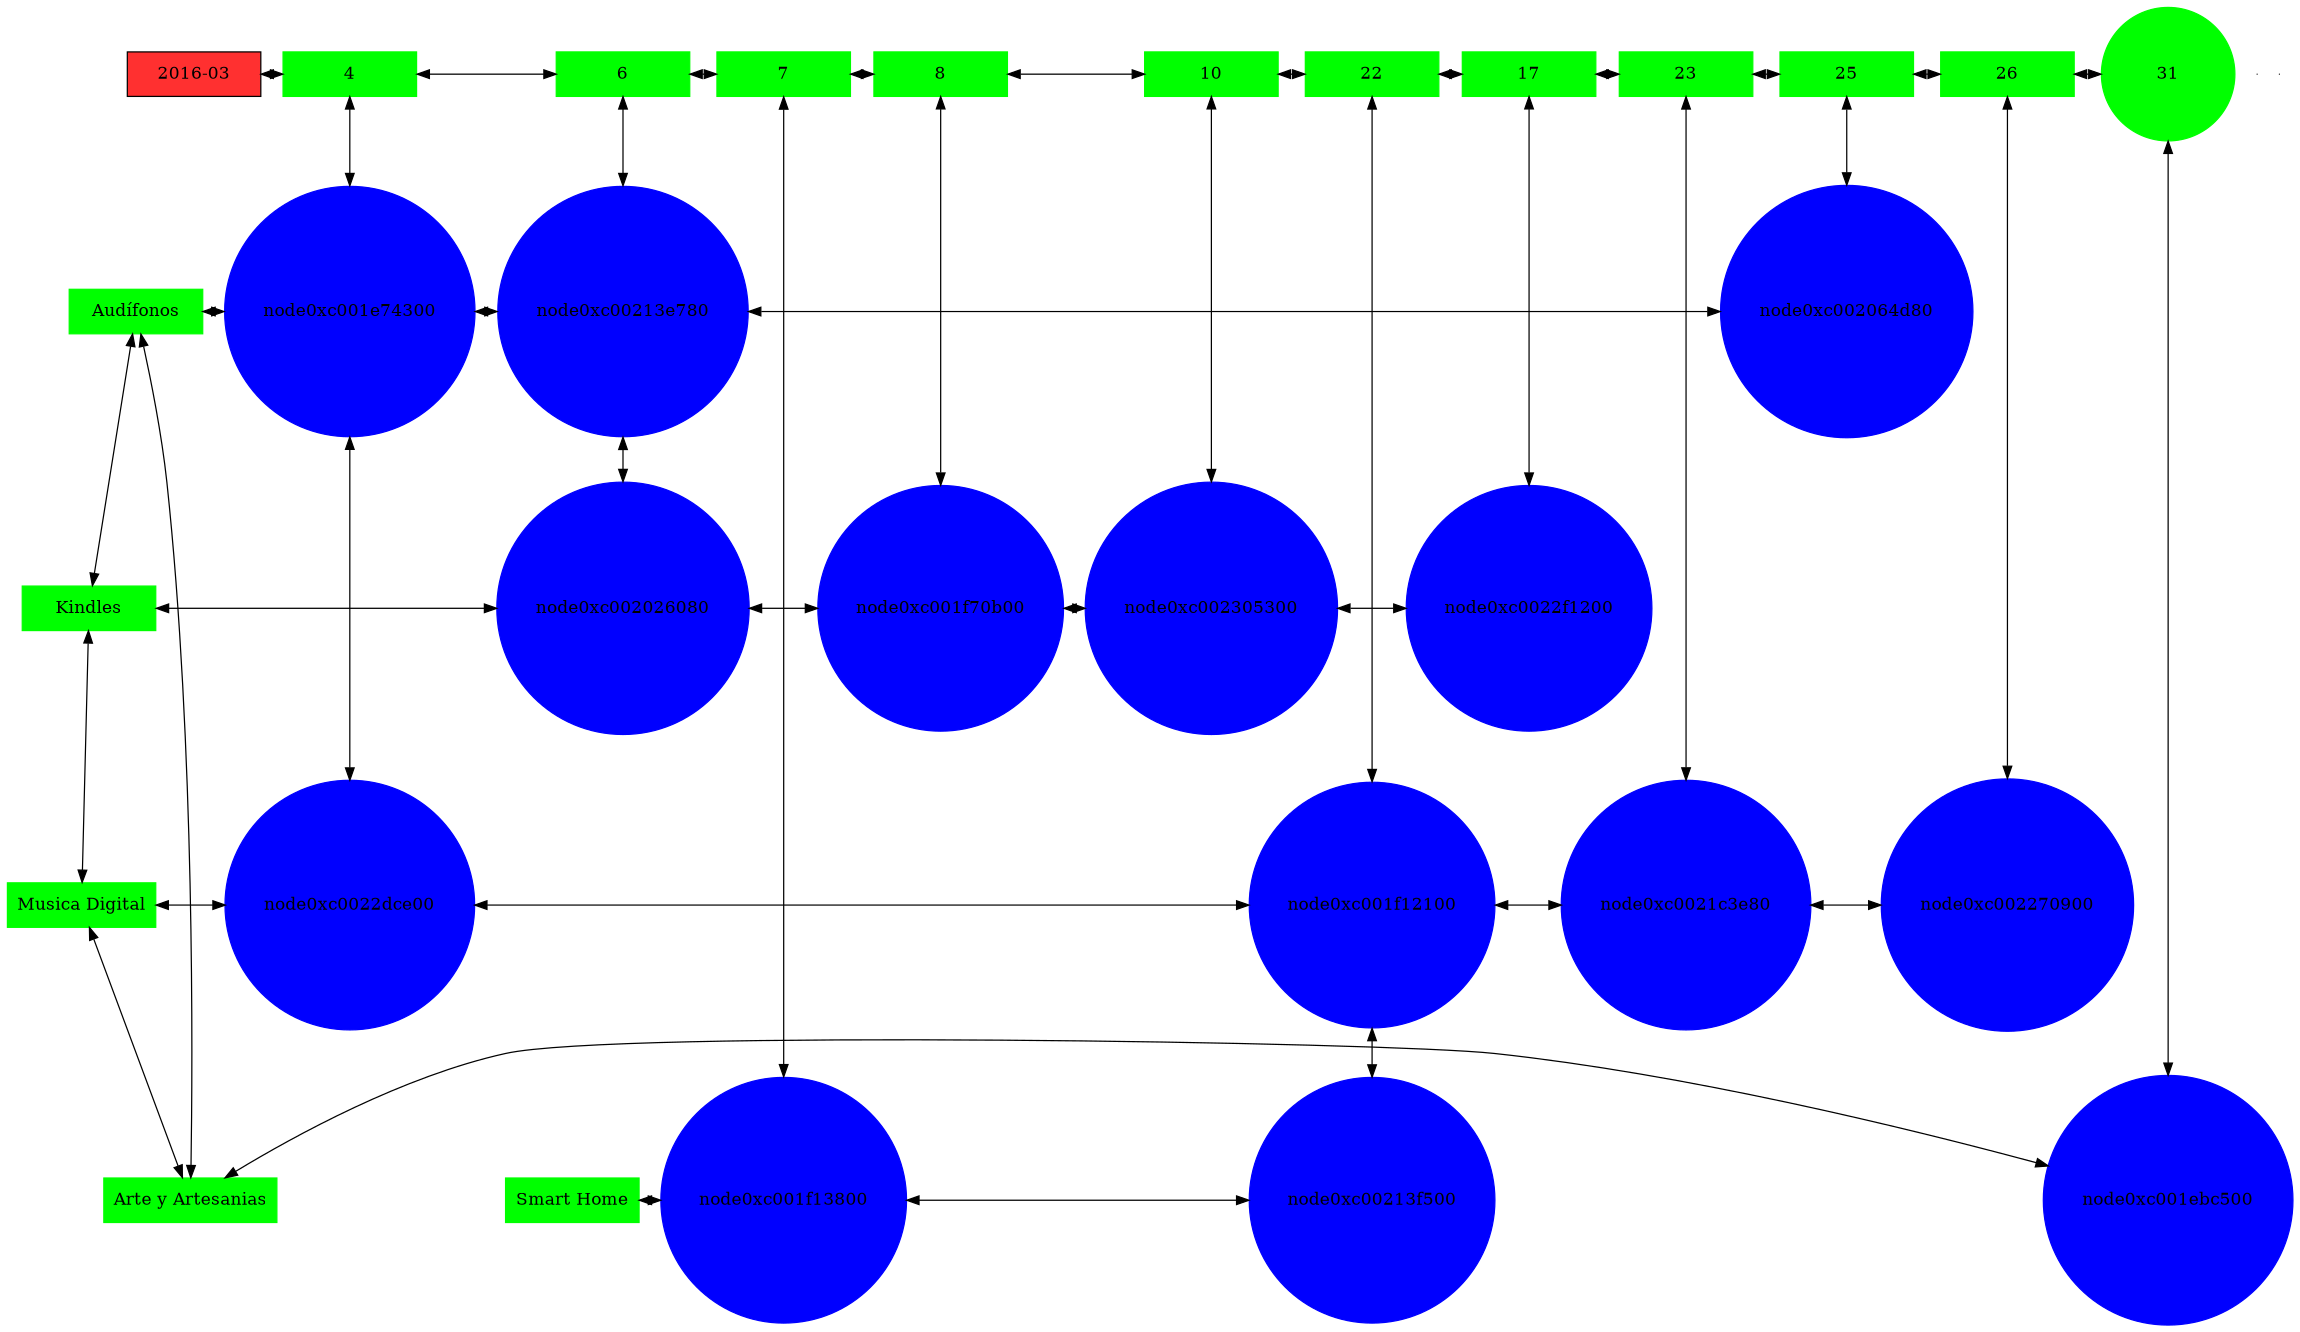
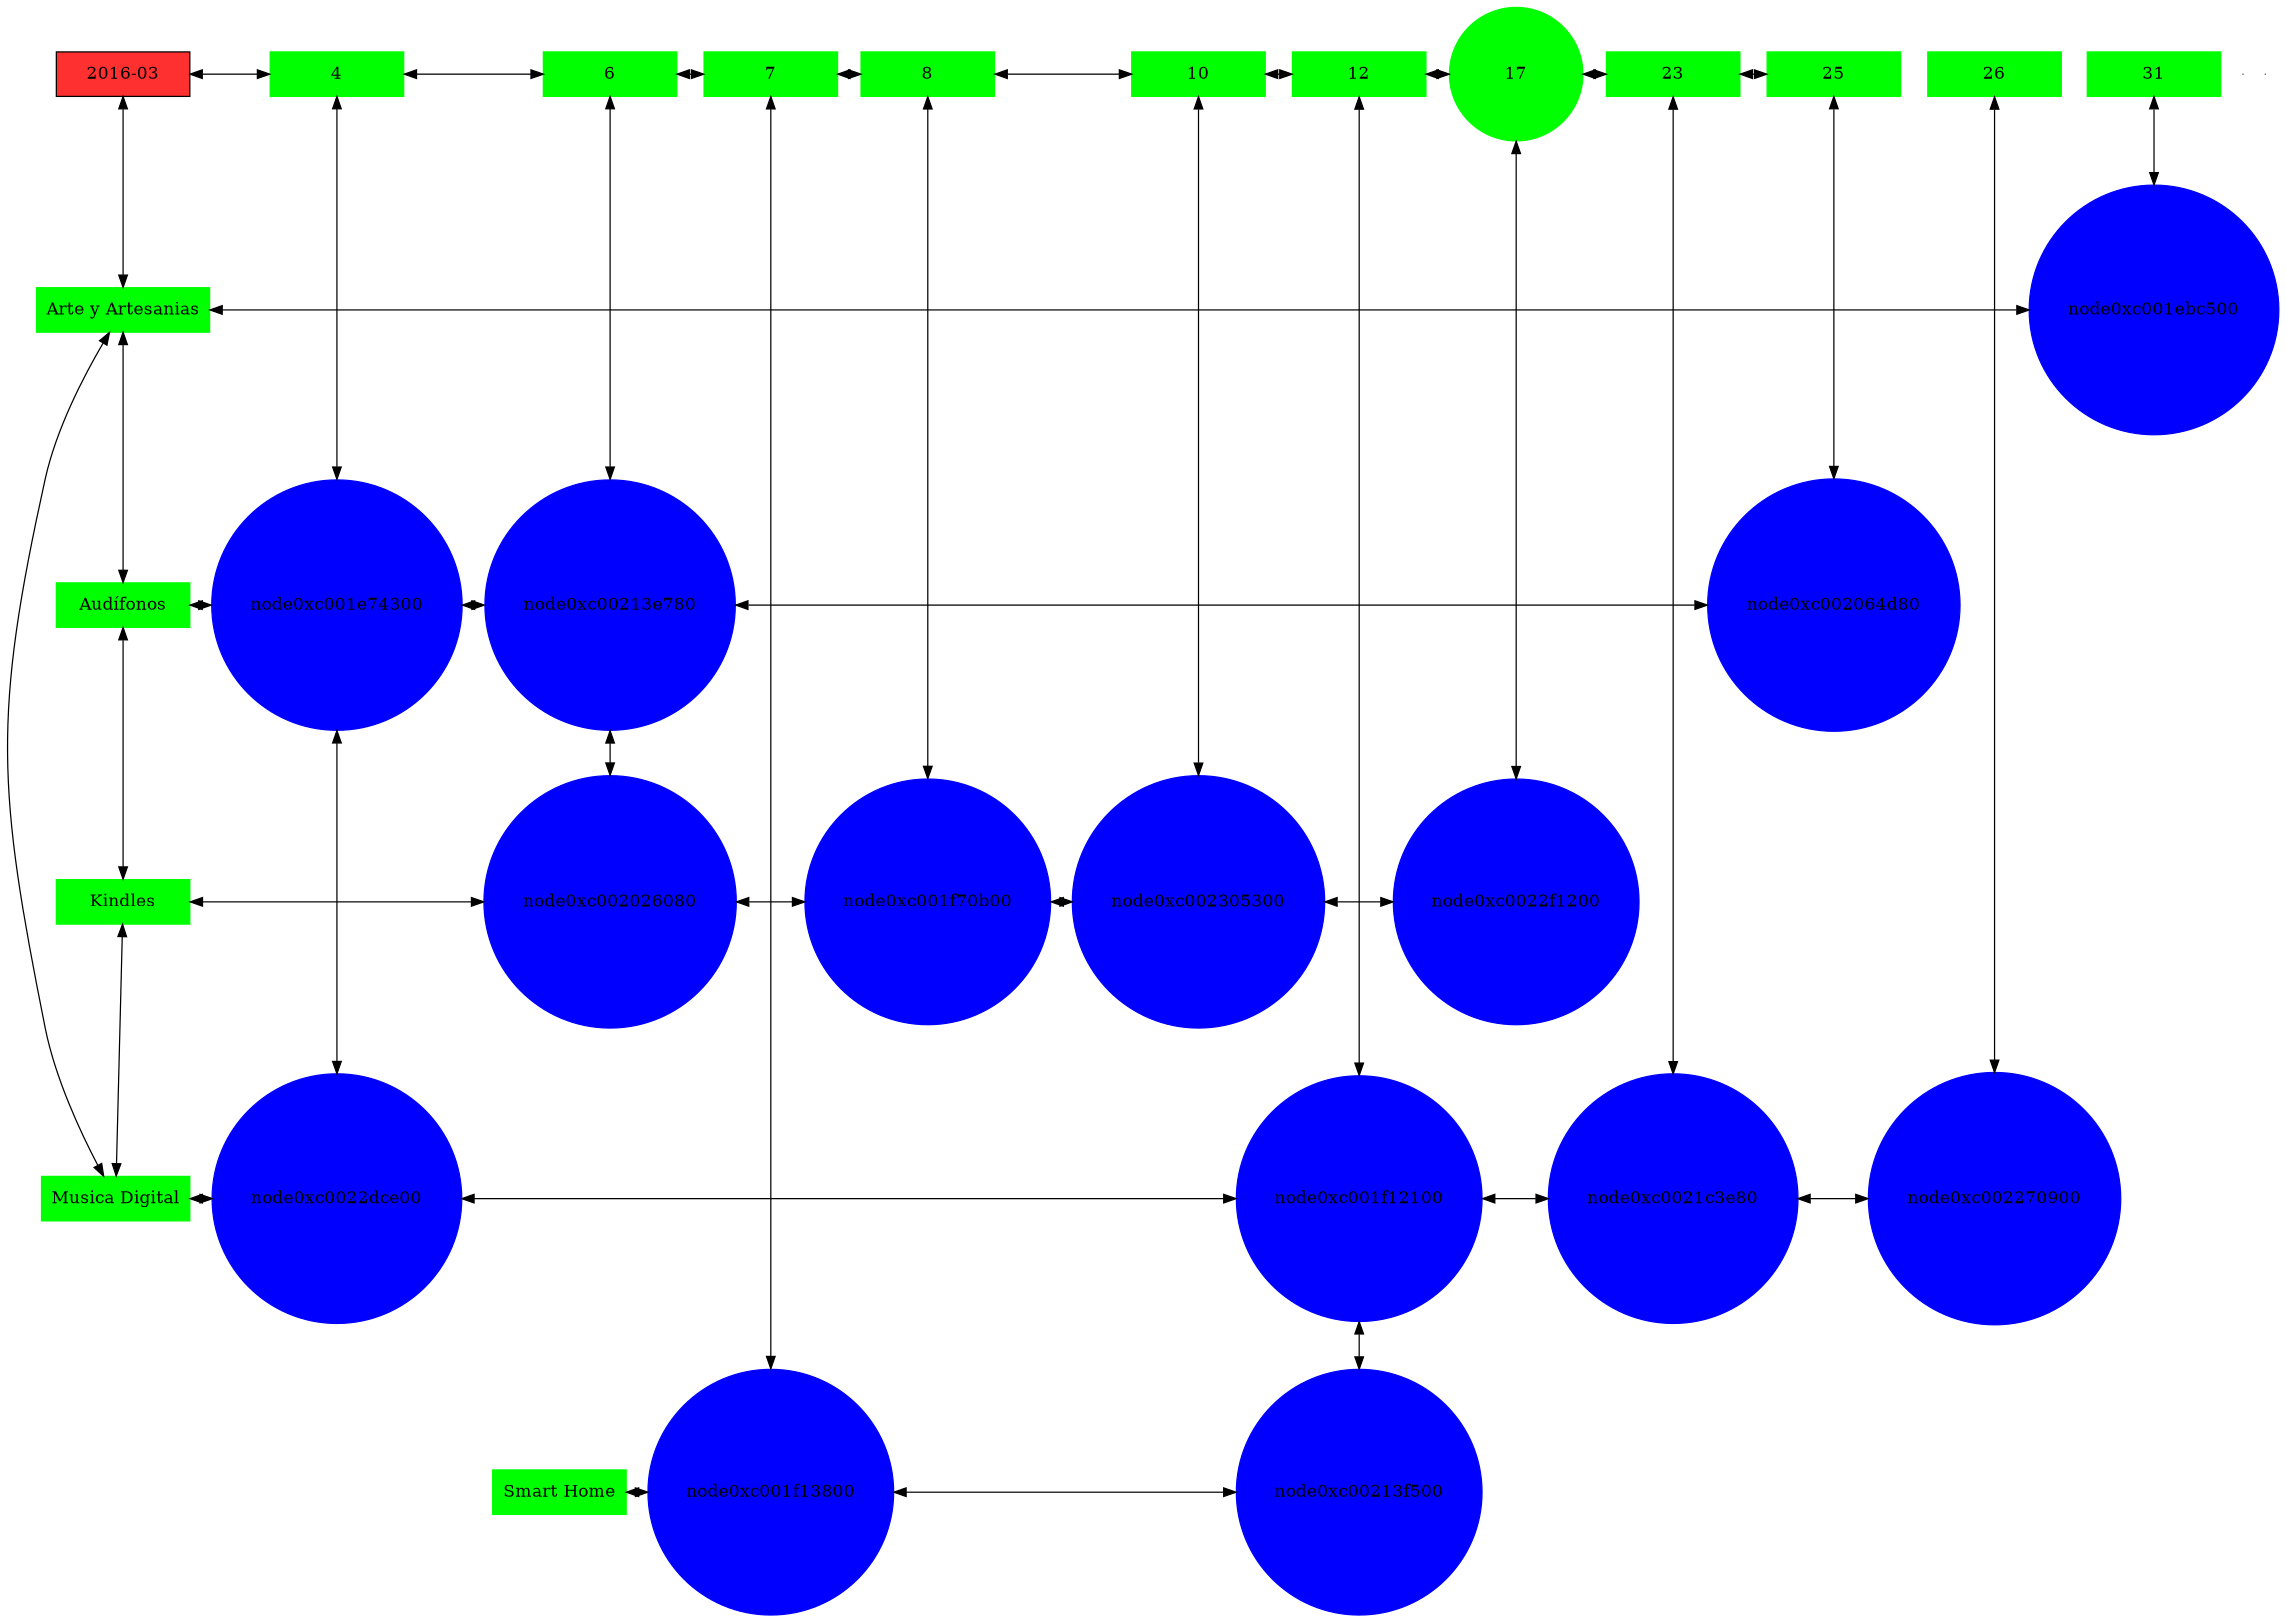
(1372, 74) -> (1359, 74)
(1529, 74) -> (1516, 74)
(1927, 74) -> none
(2088, 74) -> none
(2168, 74) -> (2154, 74)
none -> (123, 192)
